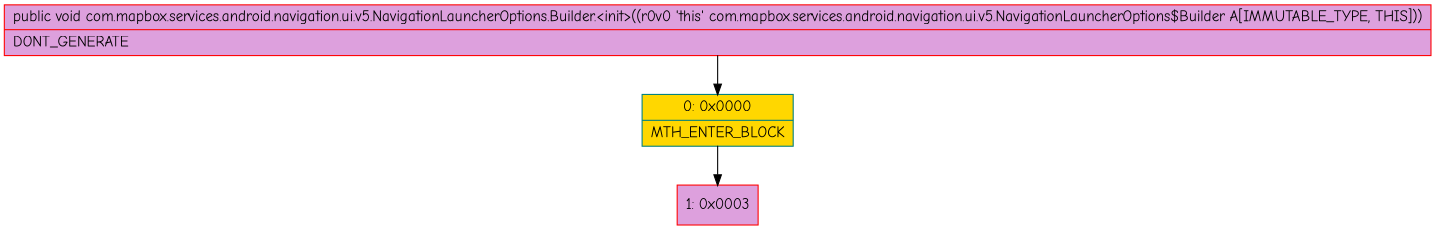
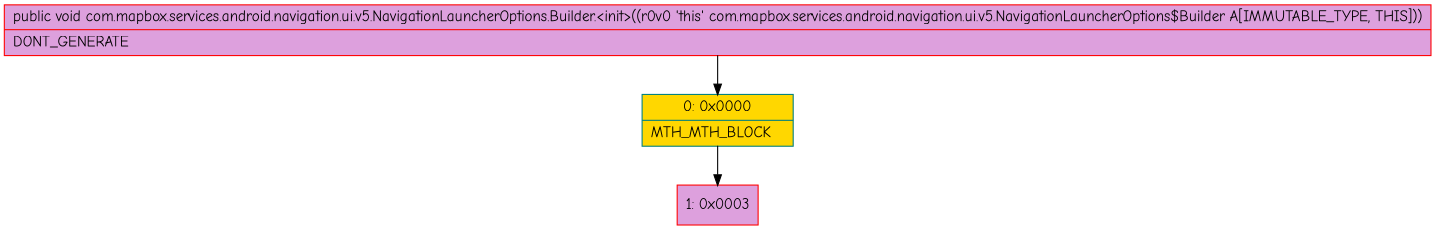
(718, 133) -> (711, 133)
